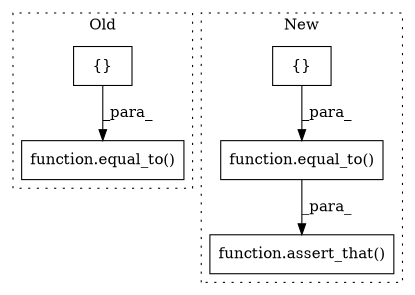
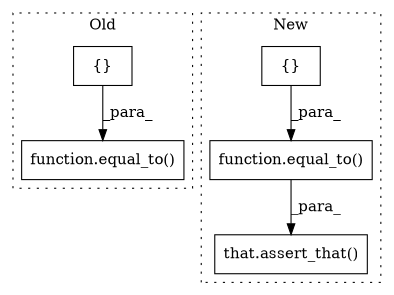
(302, 254) -> (291, 254)
